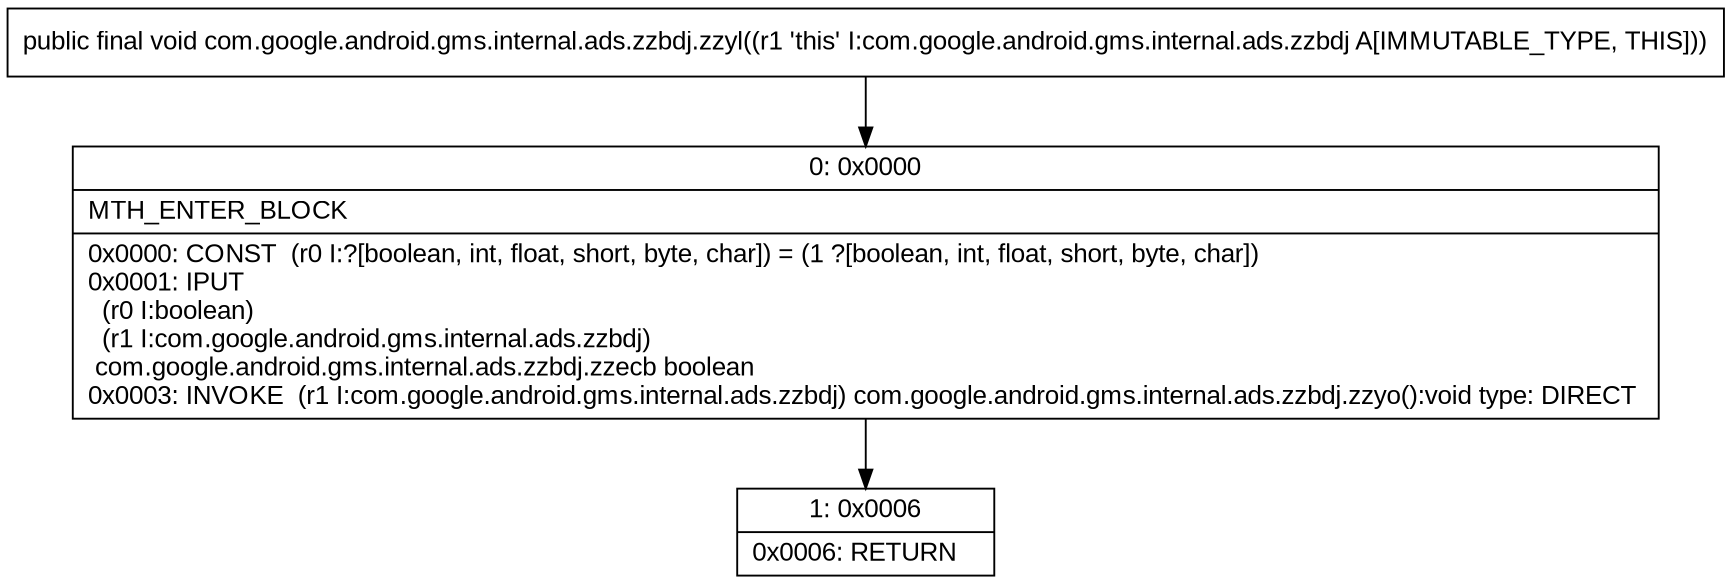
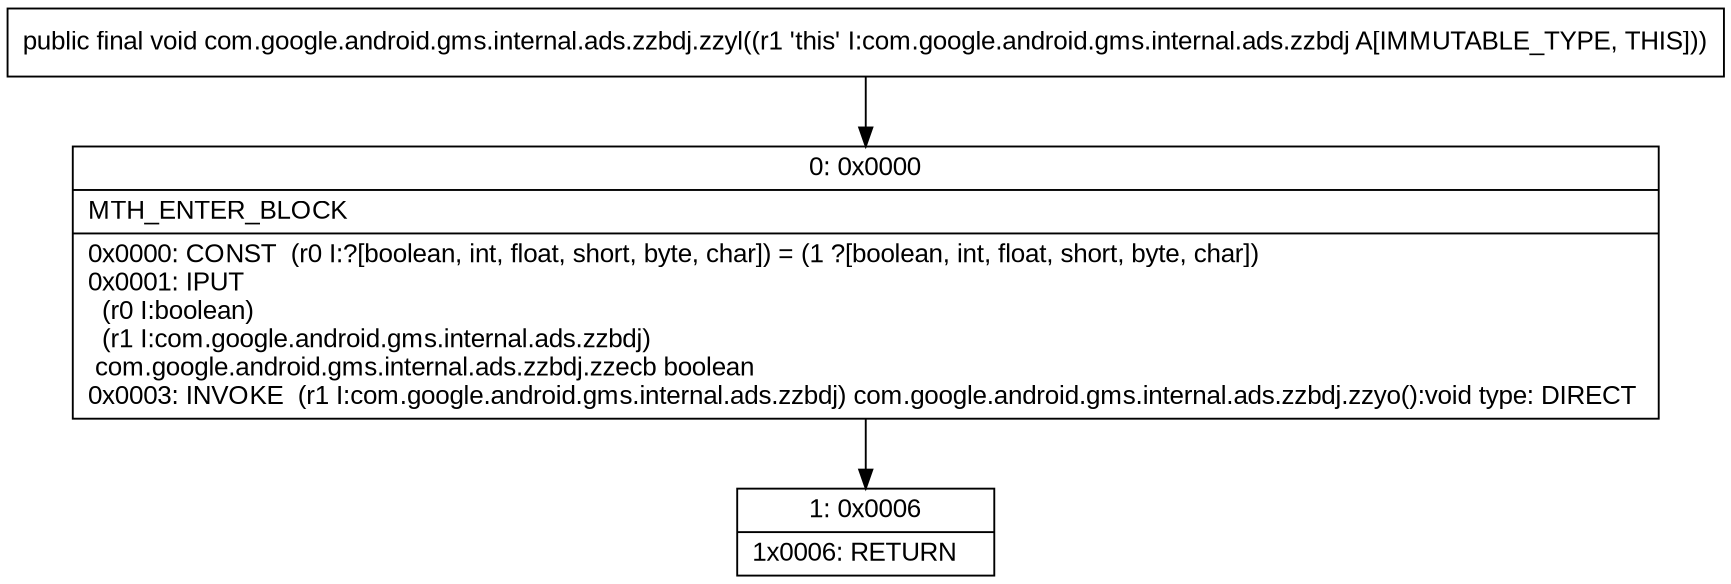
(866, 553) -> (866, 553)
